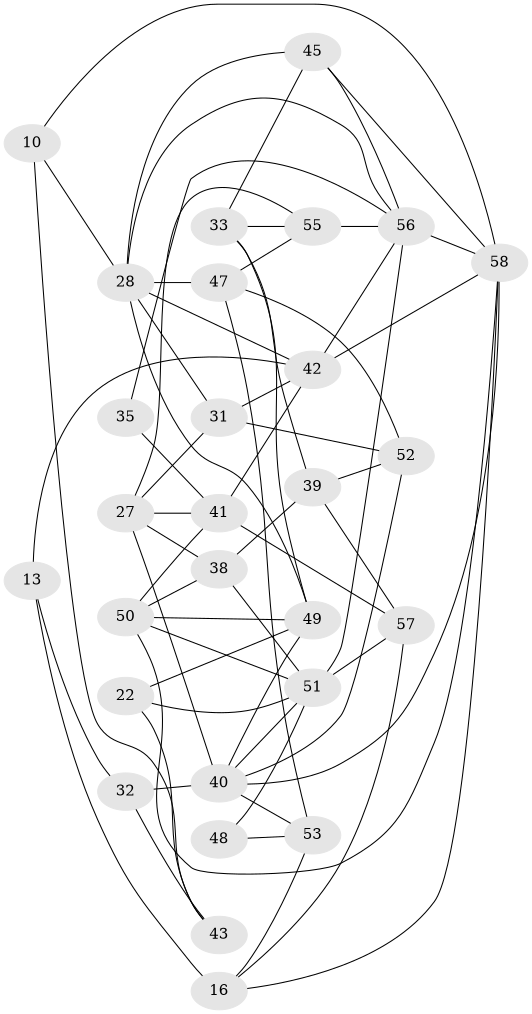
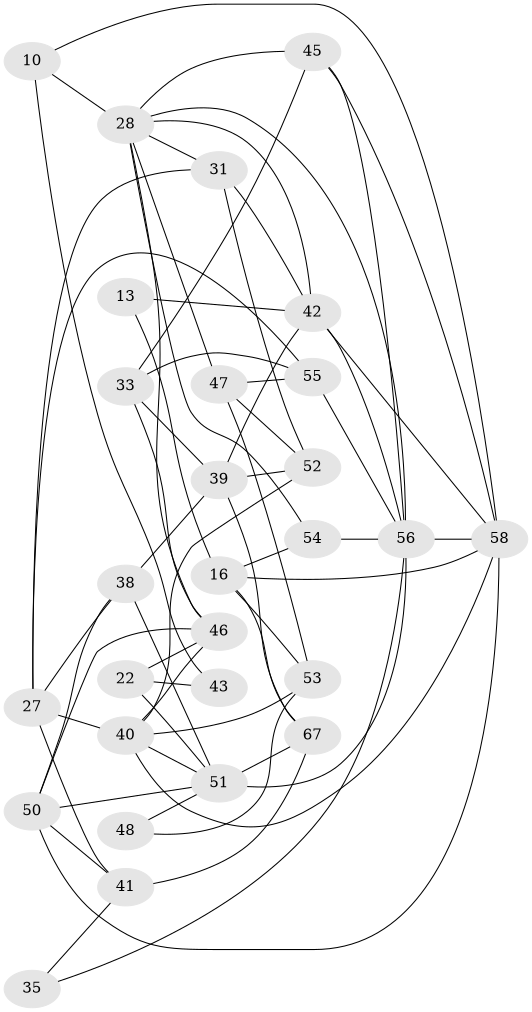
(266, 442) -> (260, 394)
none -> (313, 539)
(313, 620) -> (219, 632)
(406, 625) -> (313, 736)
(126, 792) -> none
